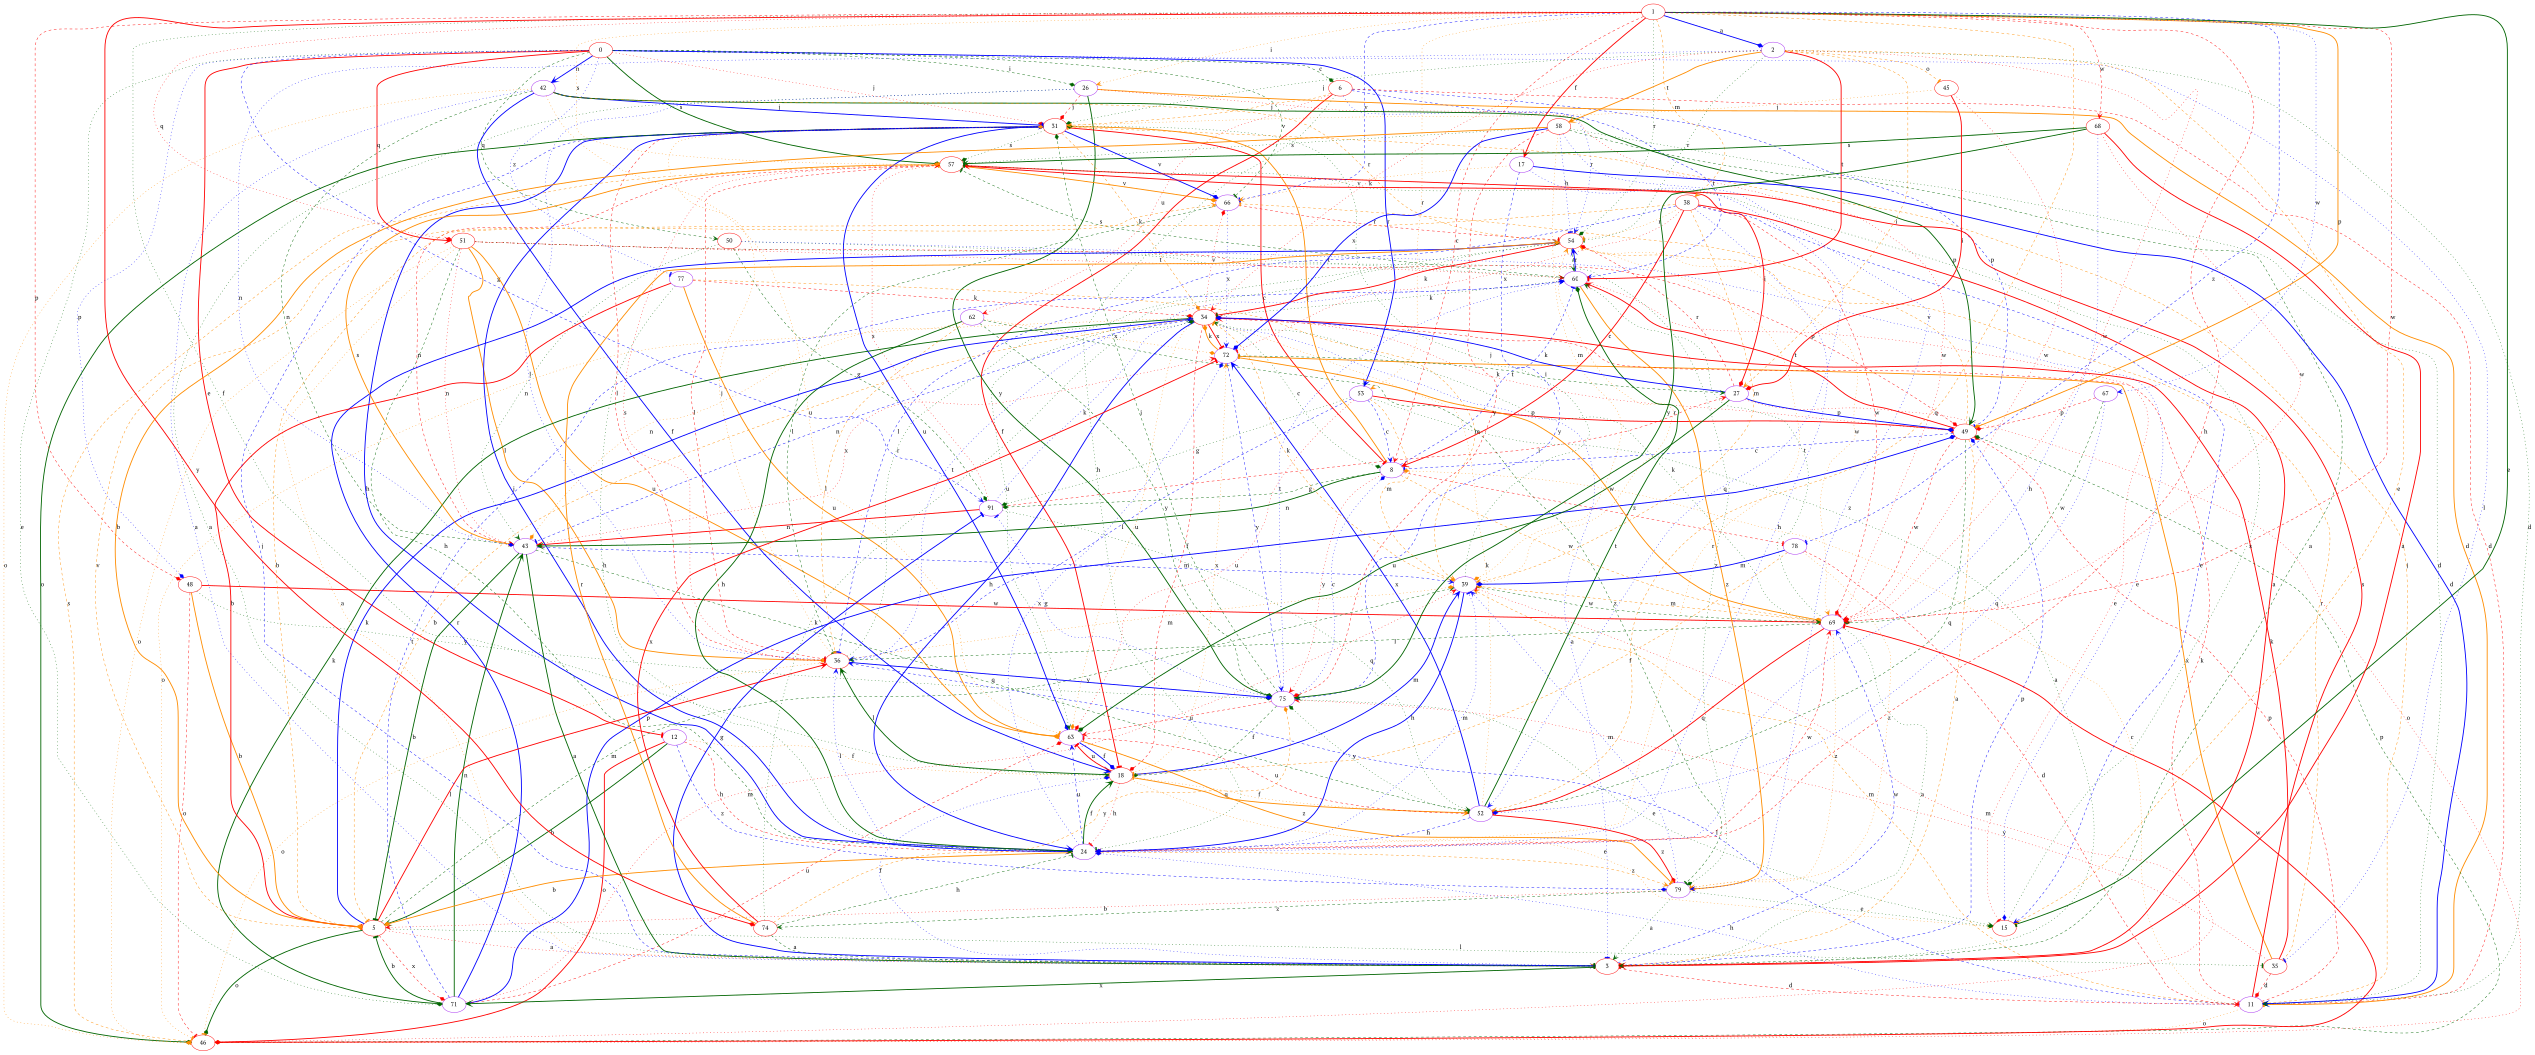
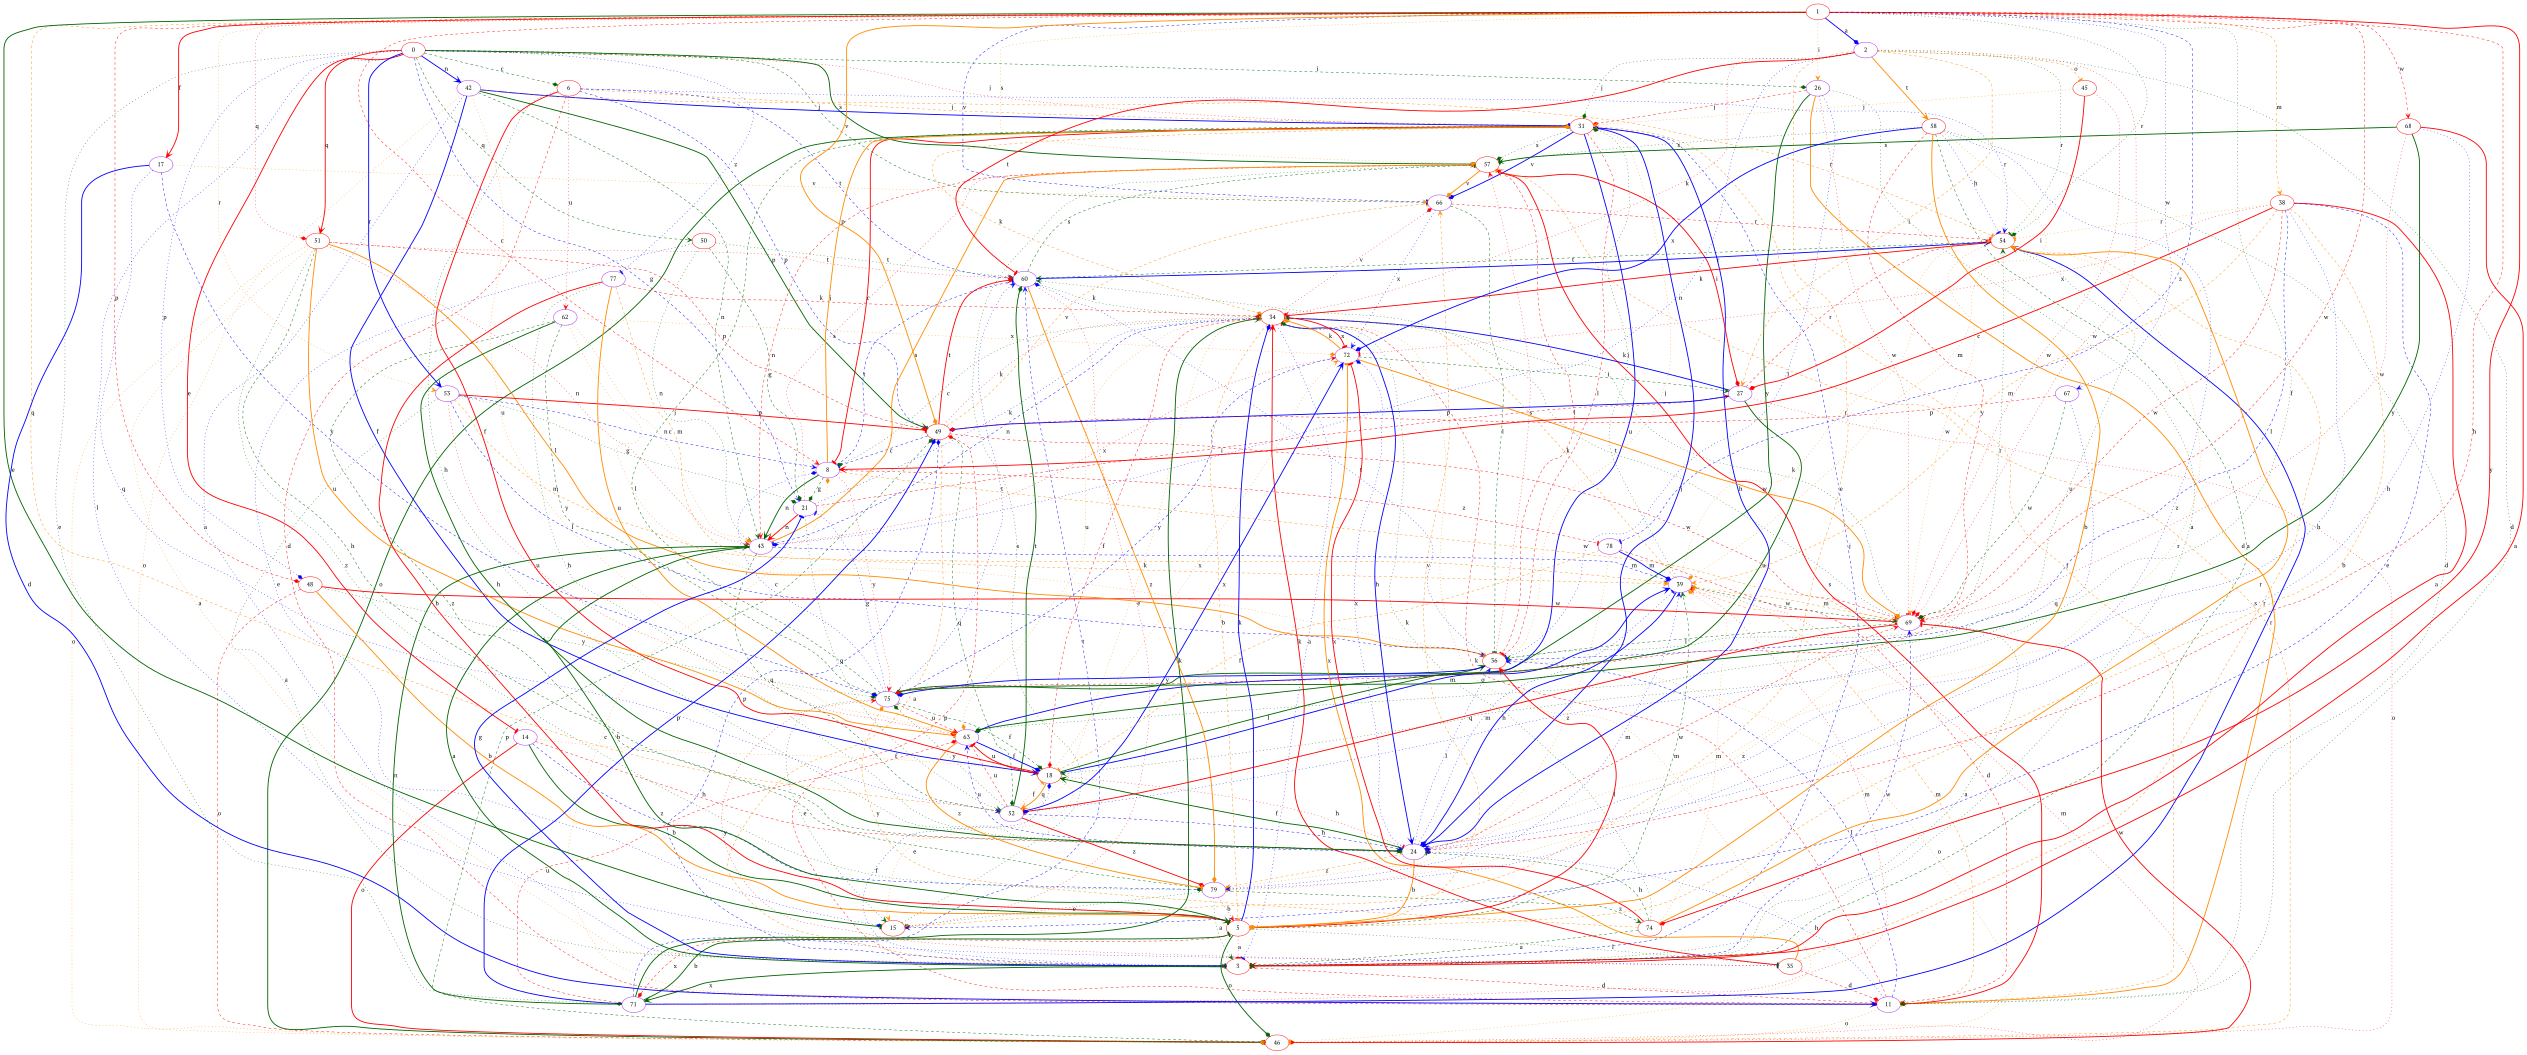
(832, 459) -> (915, 570)
(991, 508) -> (805, 508)
(1148, 618) -> (1716, 755)
(675, 737) -> (525, 737)
